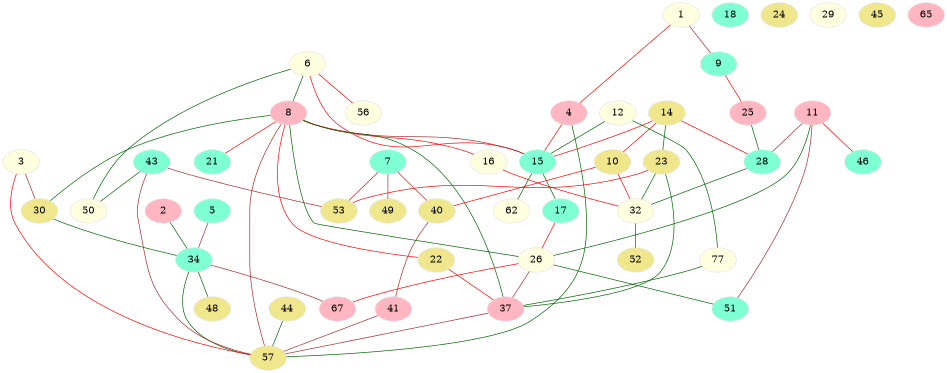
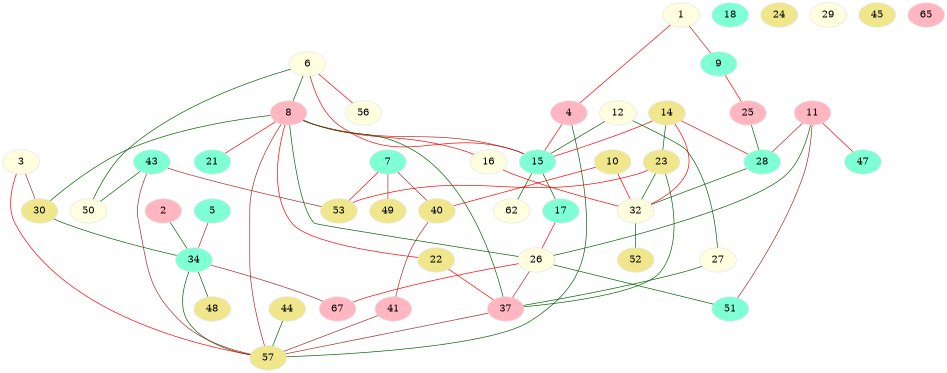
(640, 137) -> (687, 171)
(863, 162) -> (863, 162)
(718, 260) -> (718, 260)
